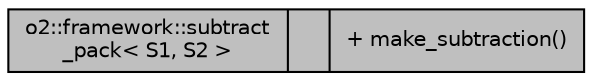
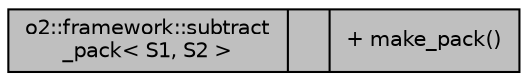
(457, 40) -> (425, 40)
